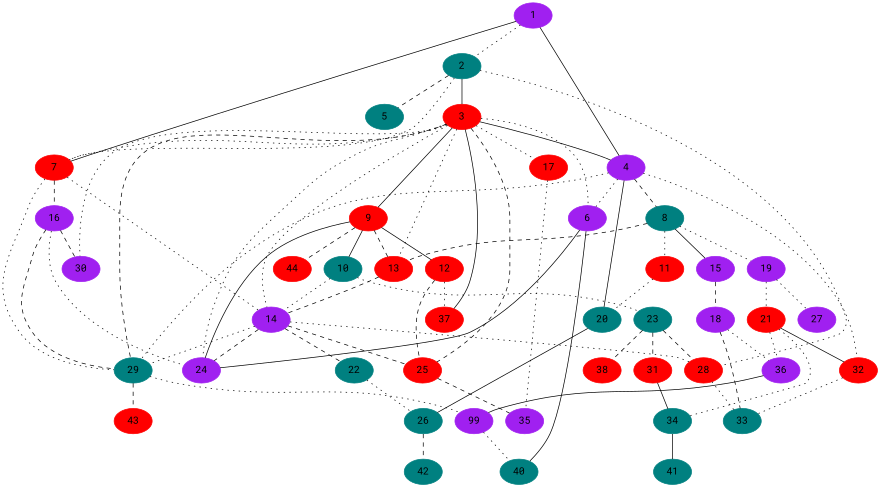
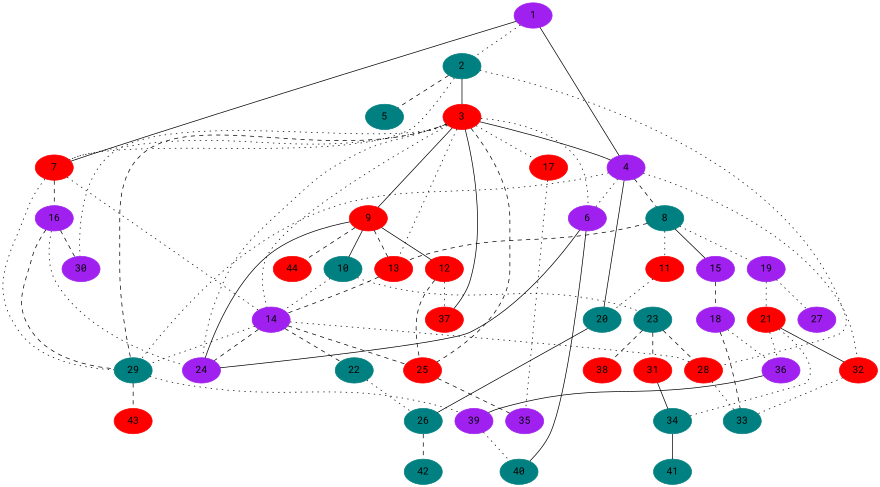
(474, 421) -> (474, 421)
